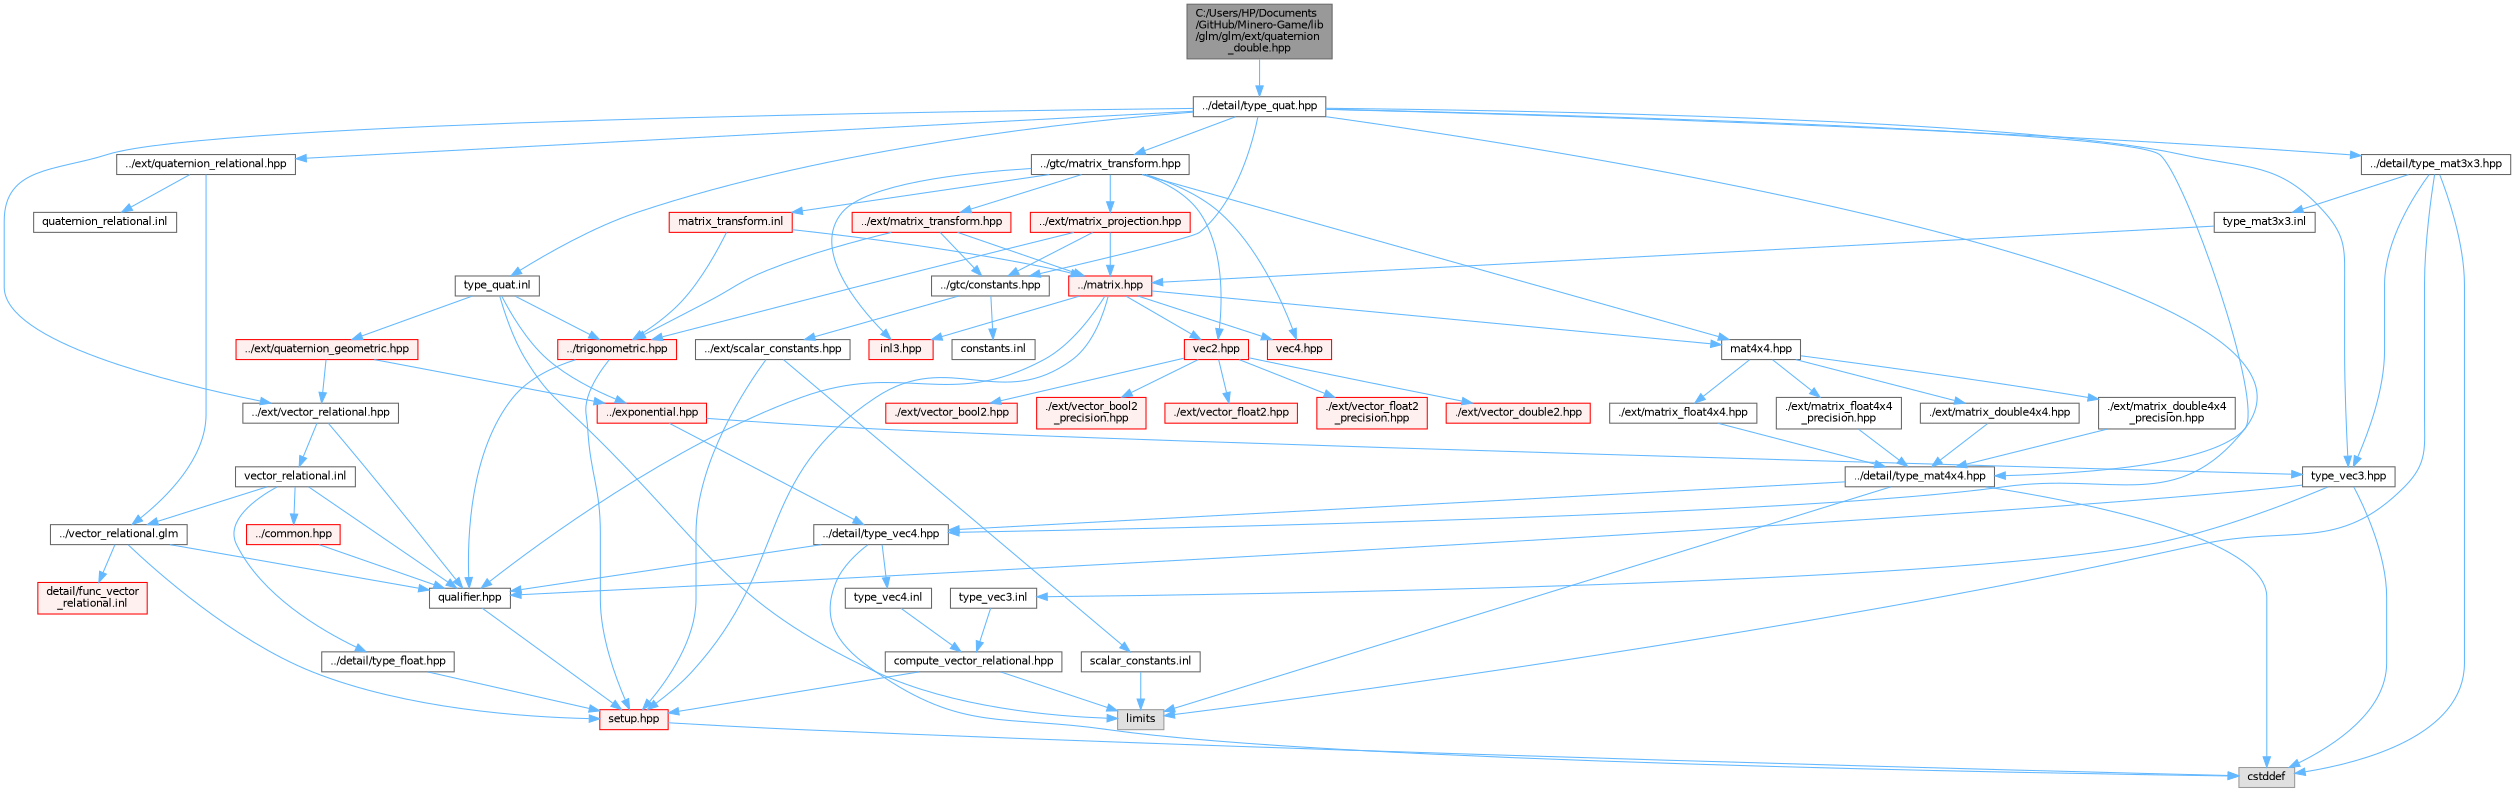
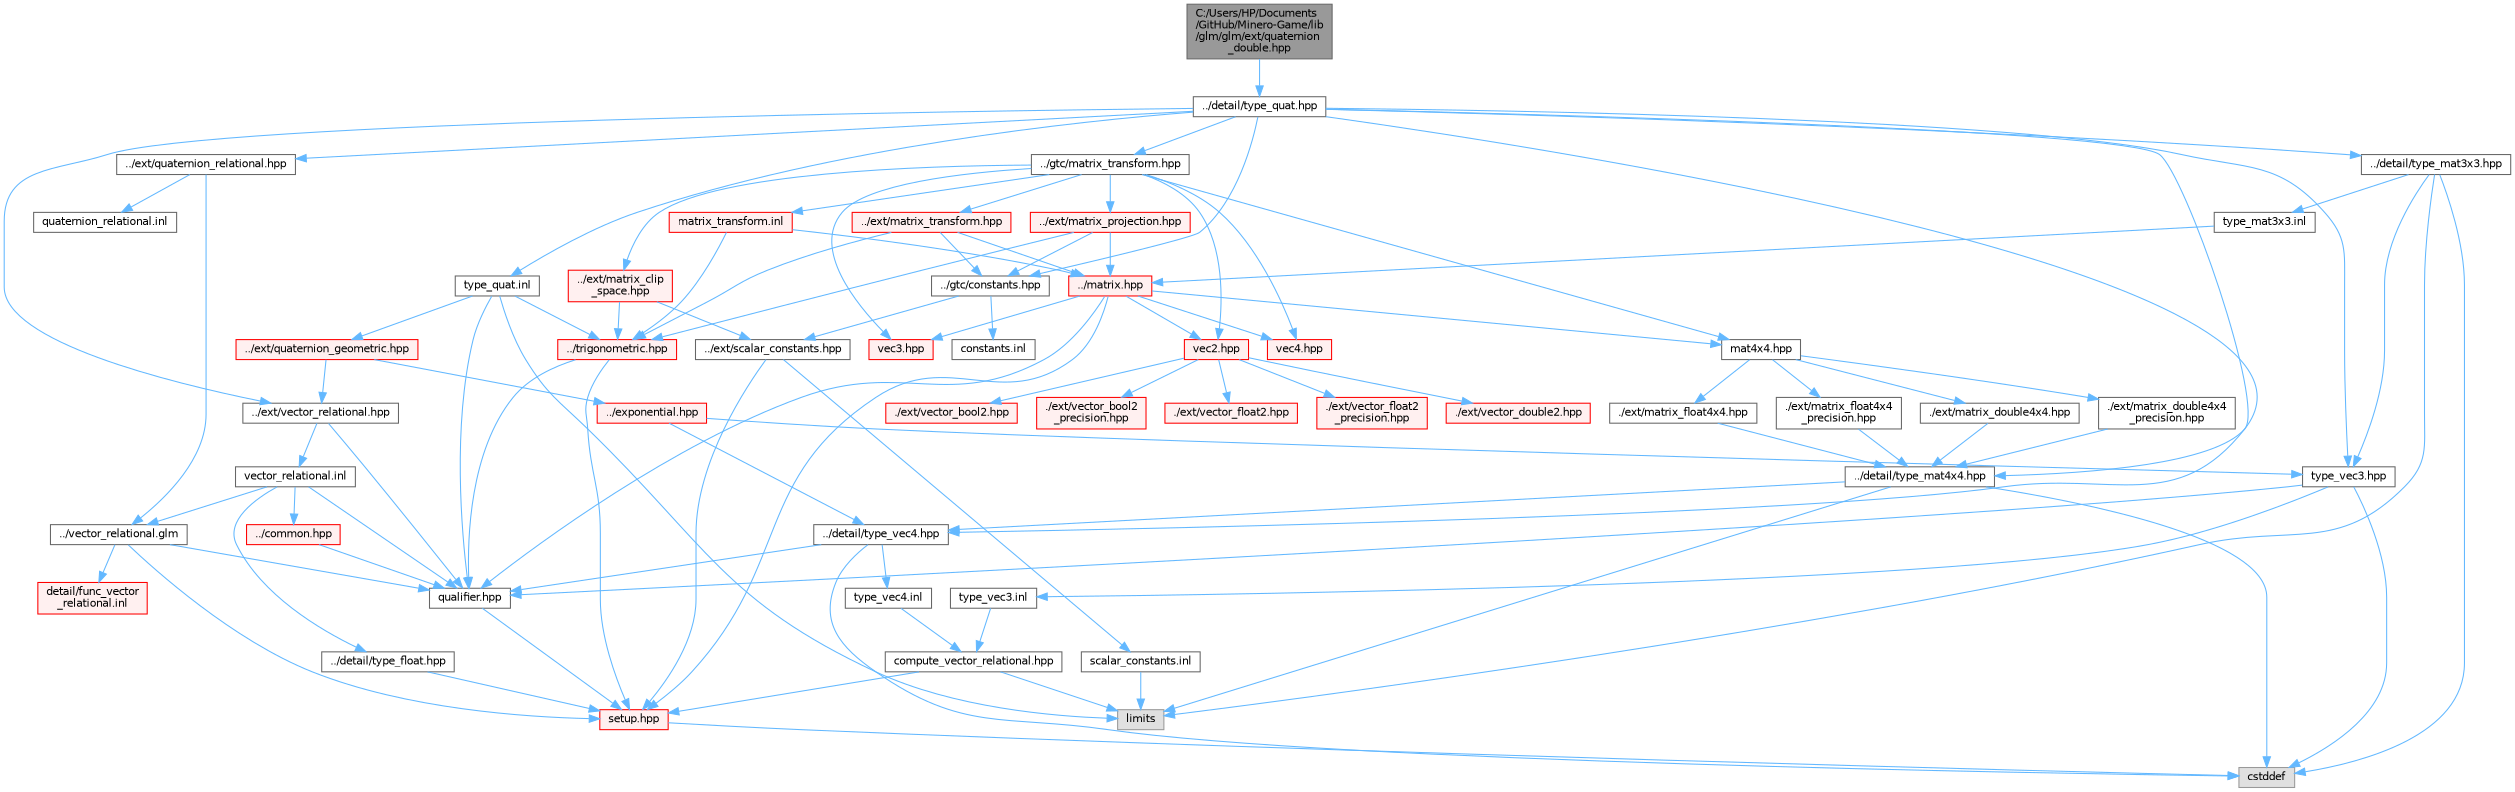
none -> (620, 286)
(901, 350) -> (901, 350)
(548, 360) -> (461, 435)
